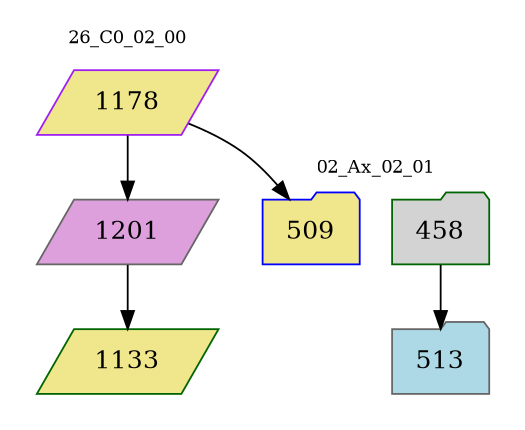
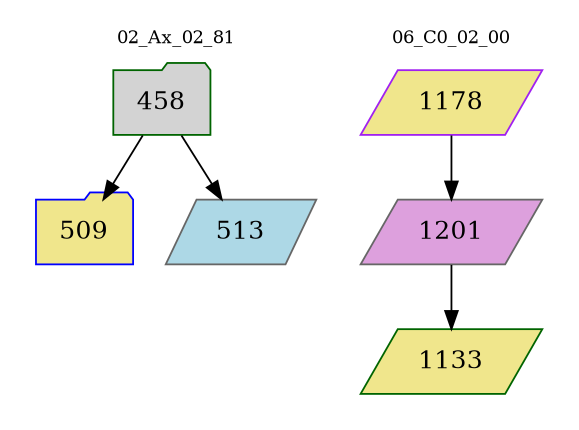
(128, 39) -> (451, 39)
(221, 139) -> (128, 160)
(376, 168) -> (176, 39)
(441, 362) -> (241, 232)
